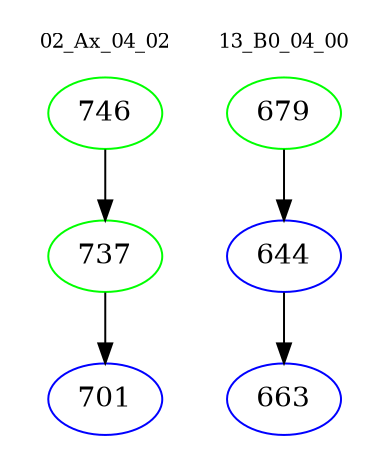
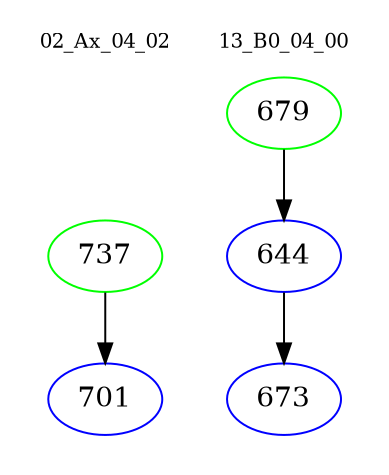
(105, 113) -> none
(284, 399) -> (284, 399)
